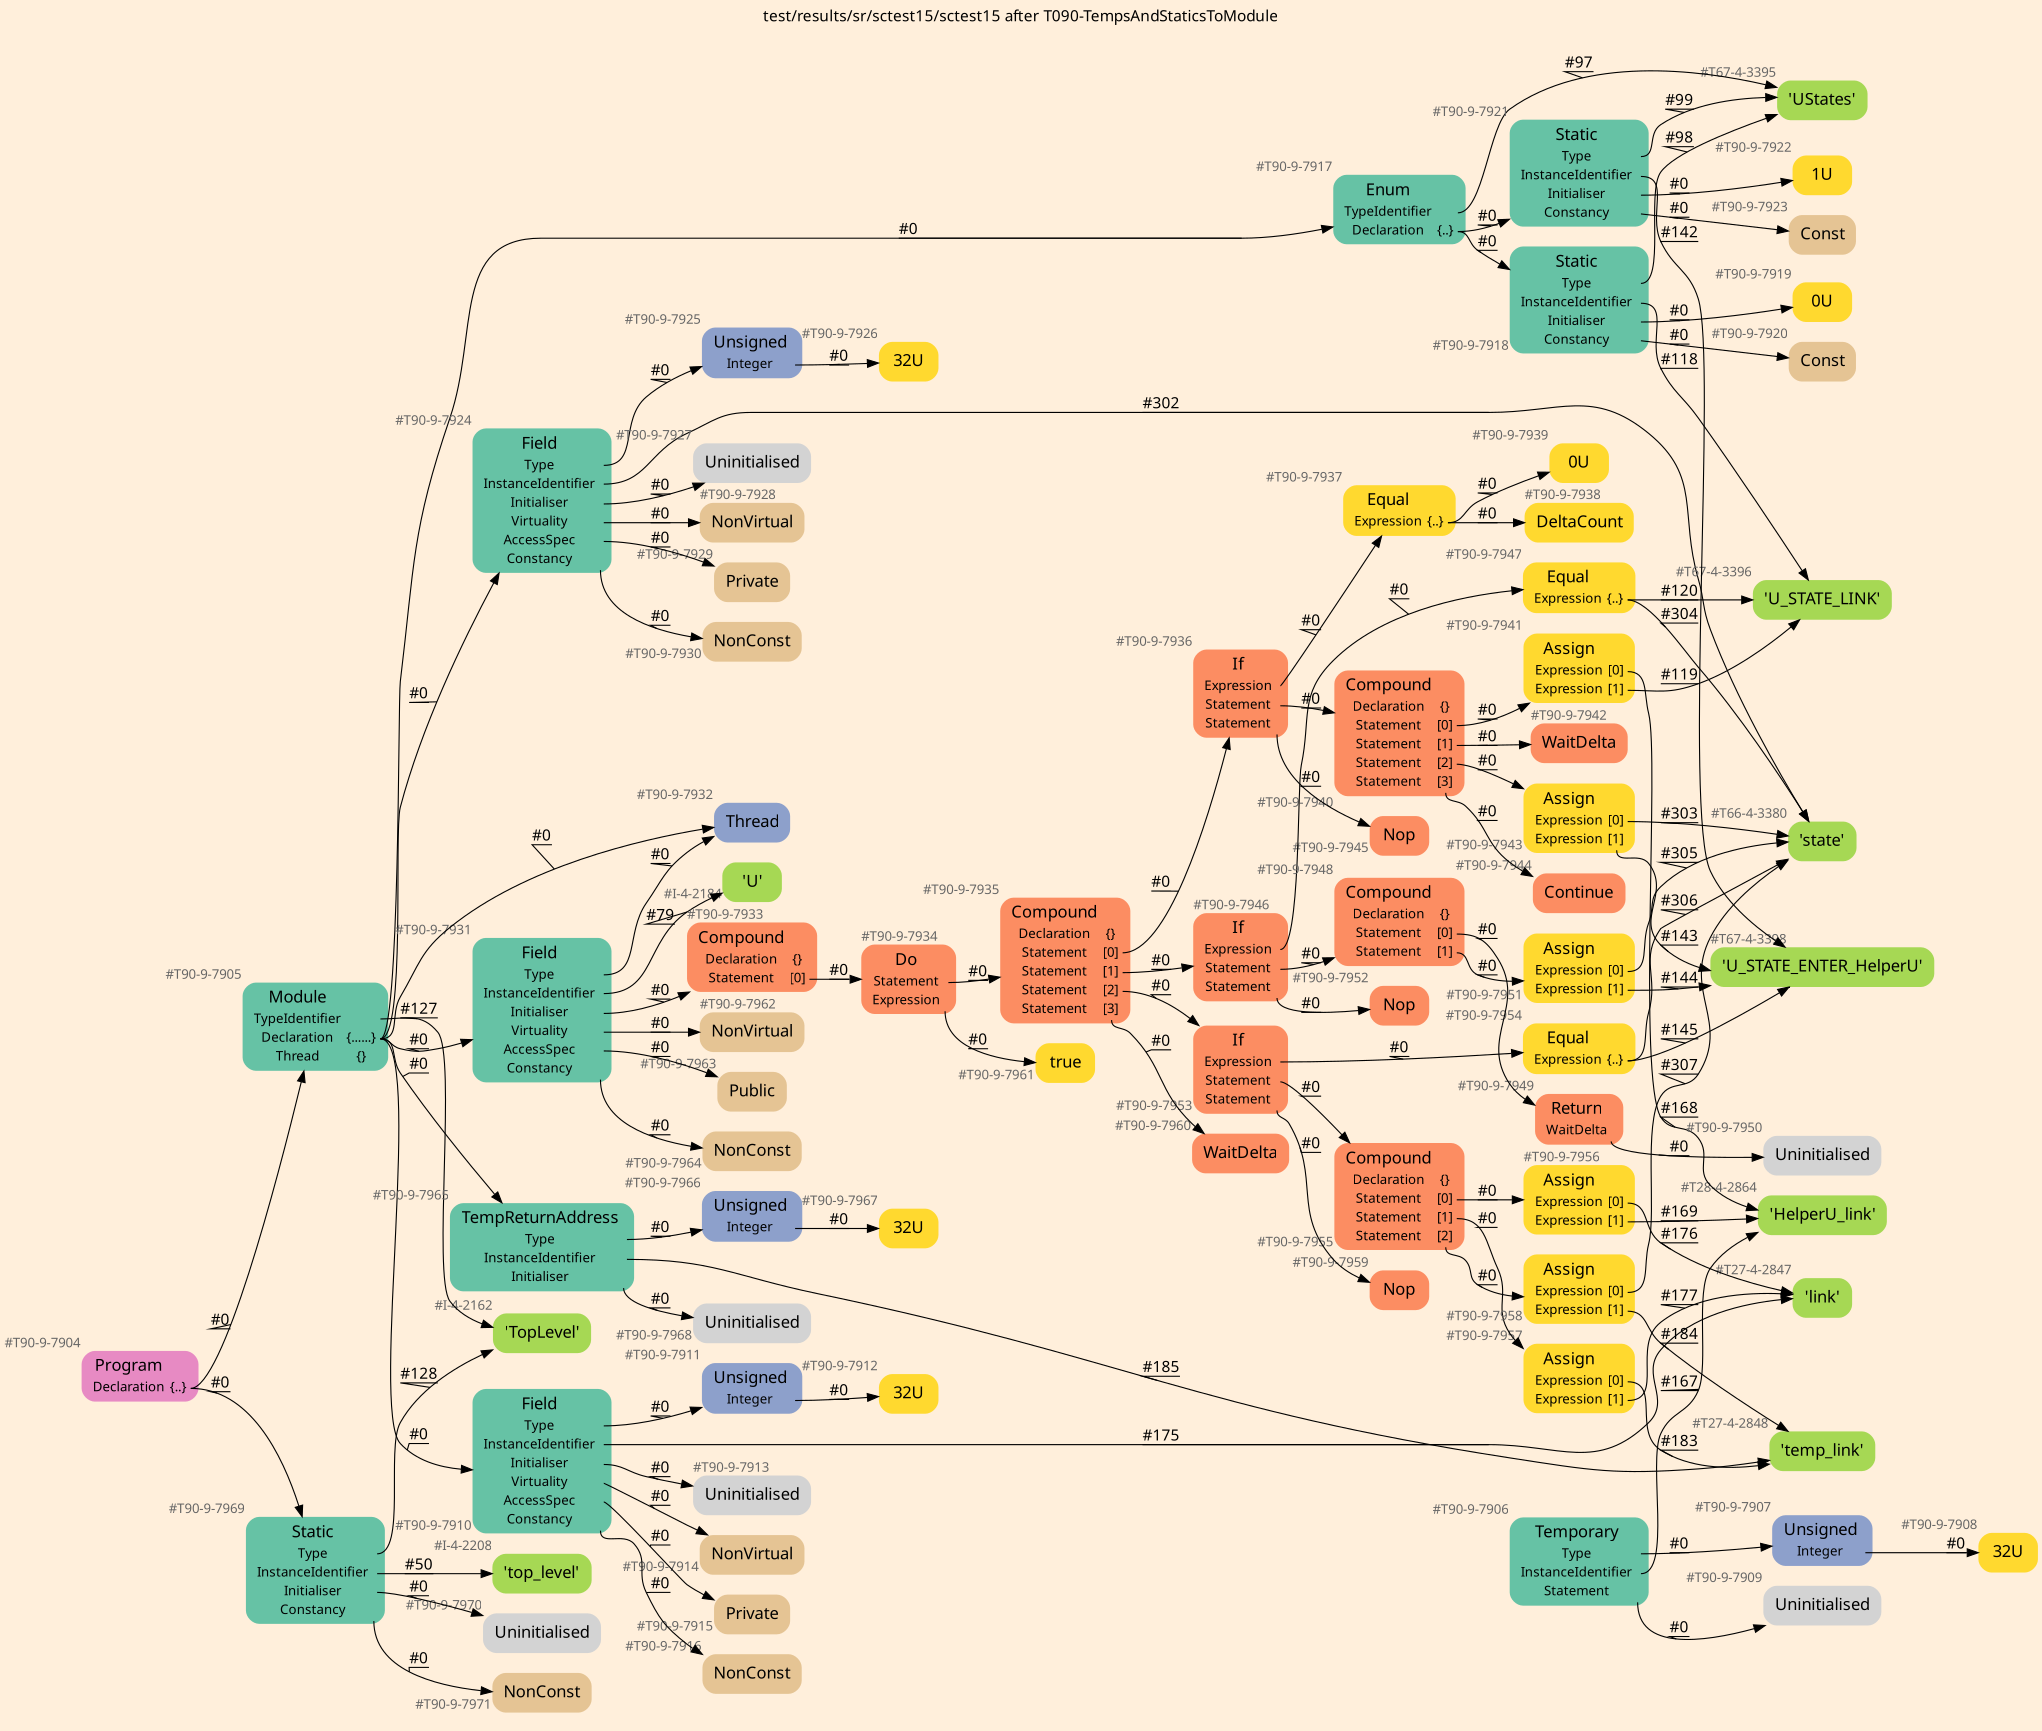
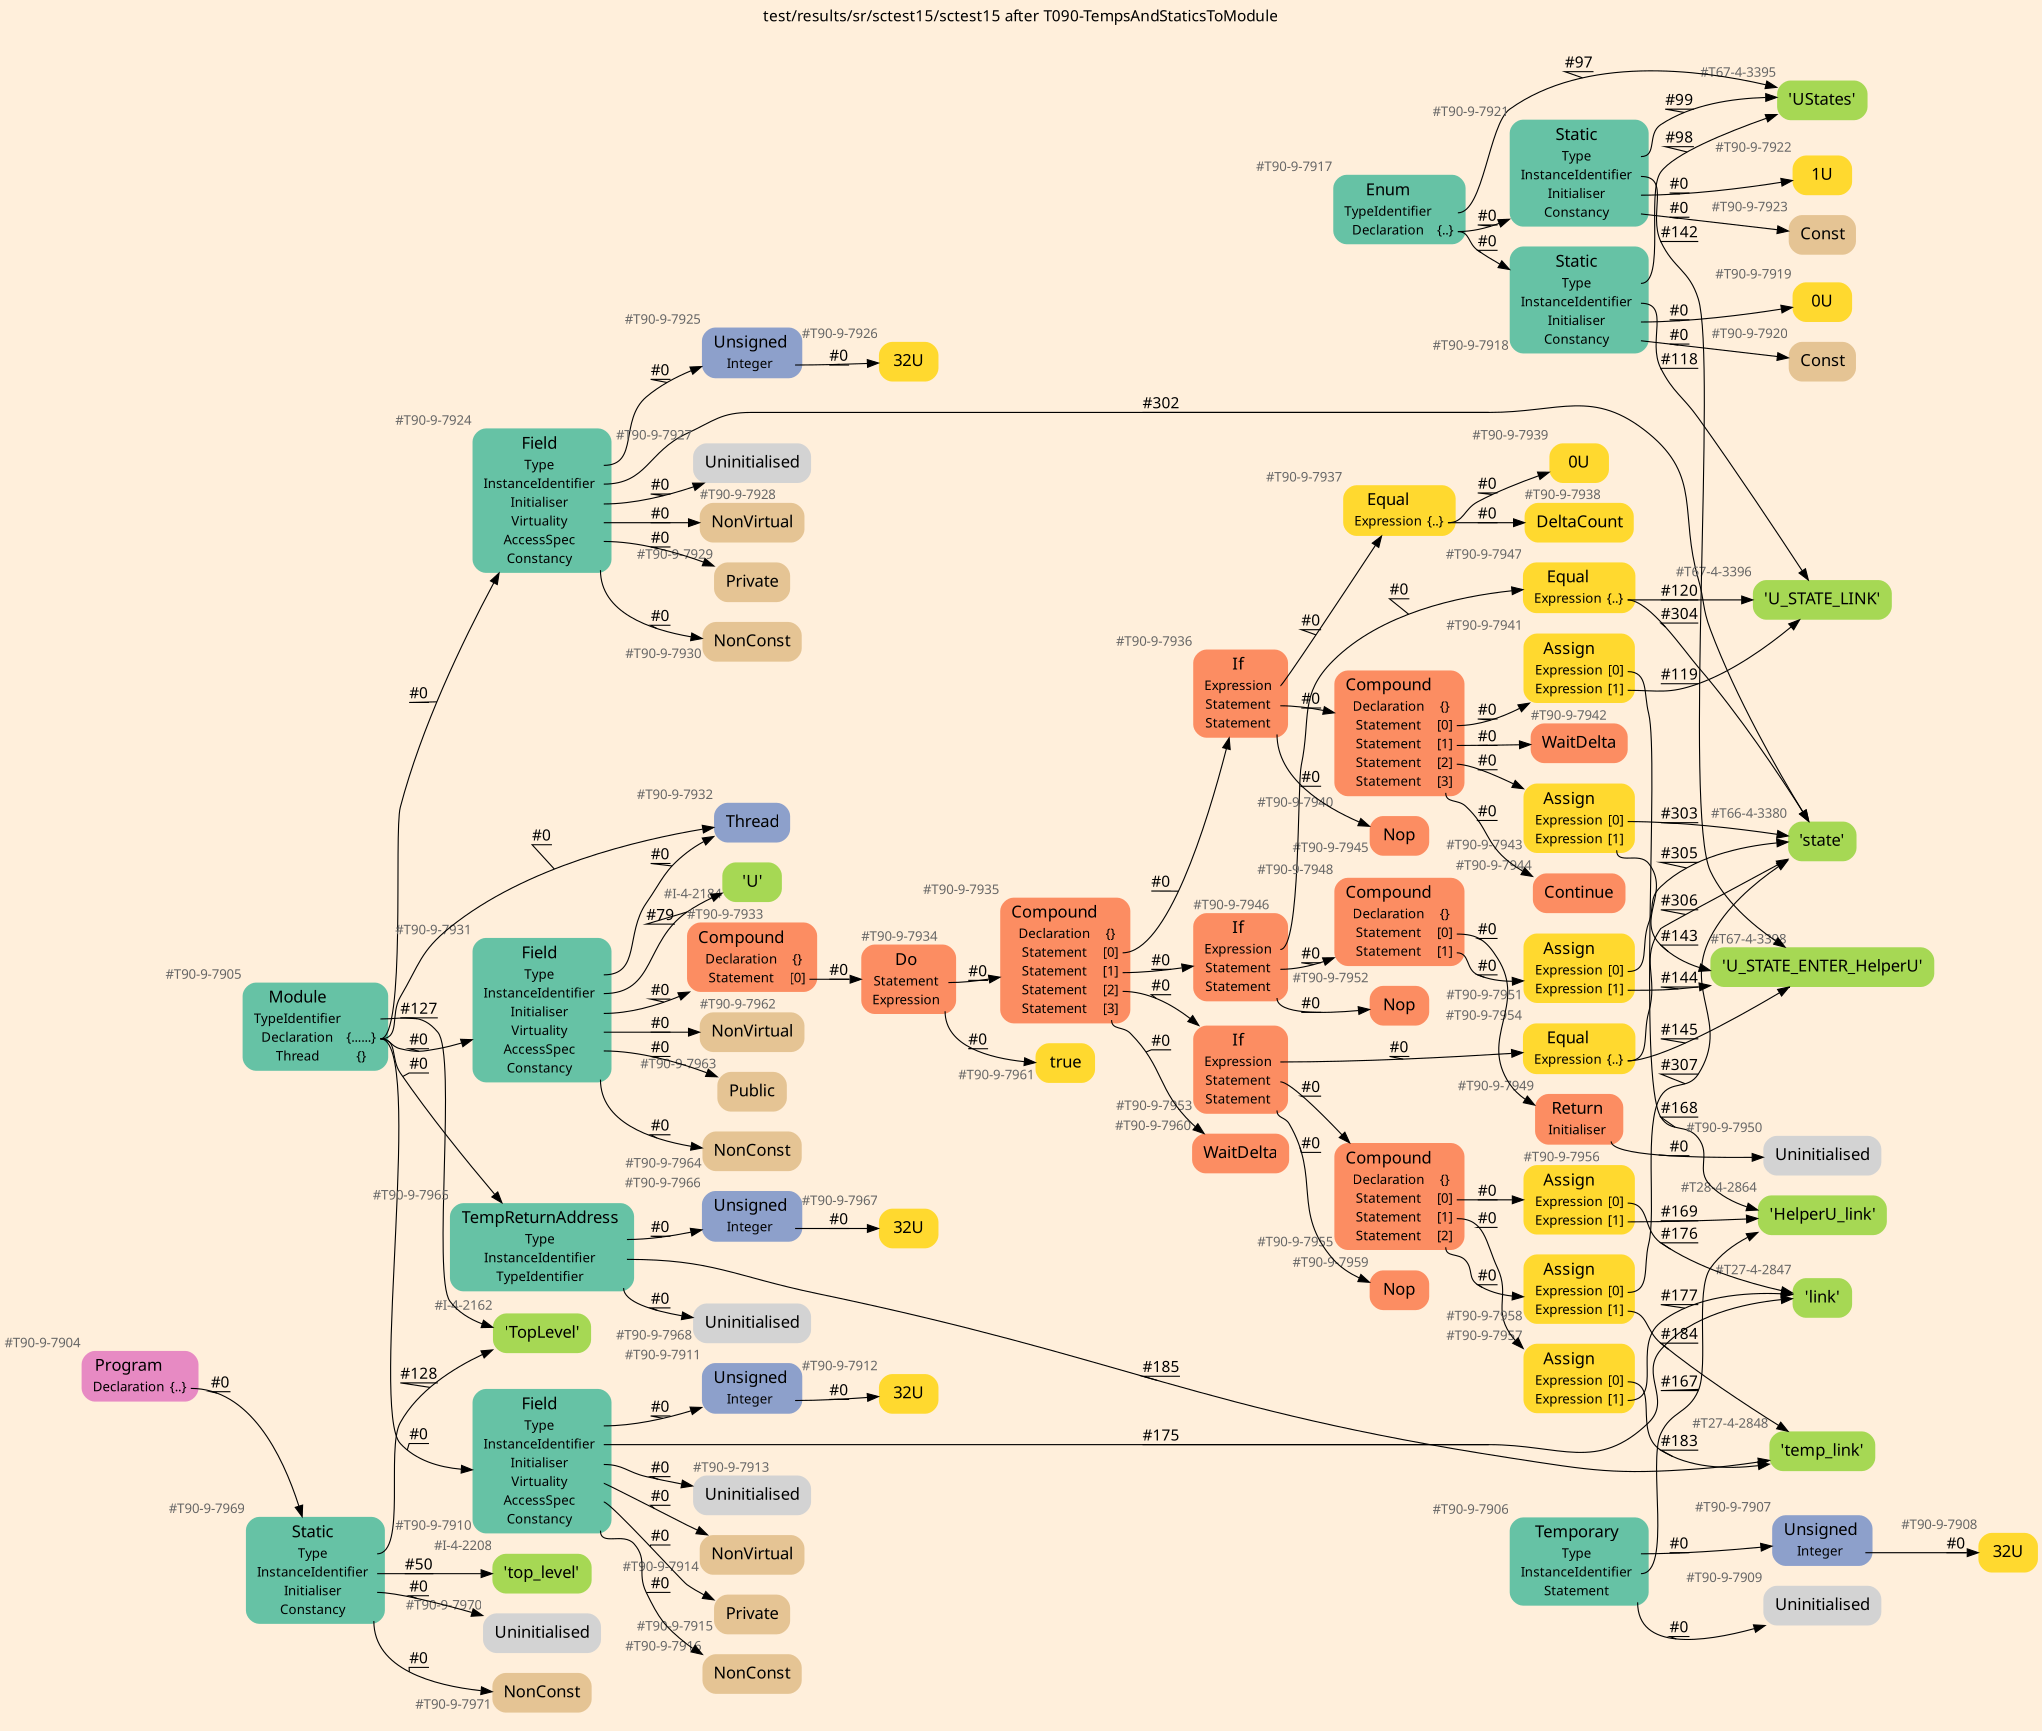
(508, 245) -> none
(1577, 1130) -> (1578, 1130)
(259, 1241) -> none
(540, 1277) -> (540, 1277)
